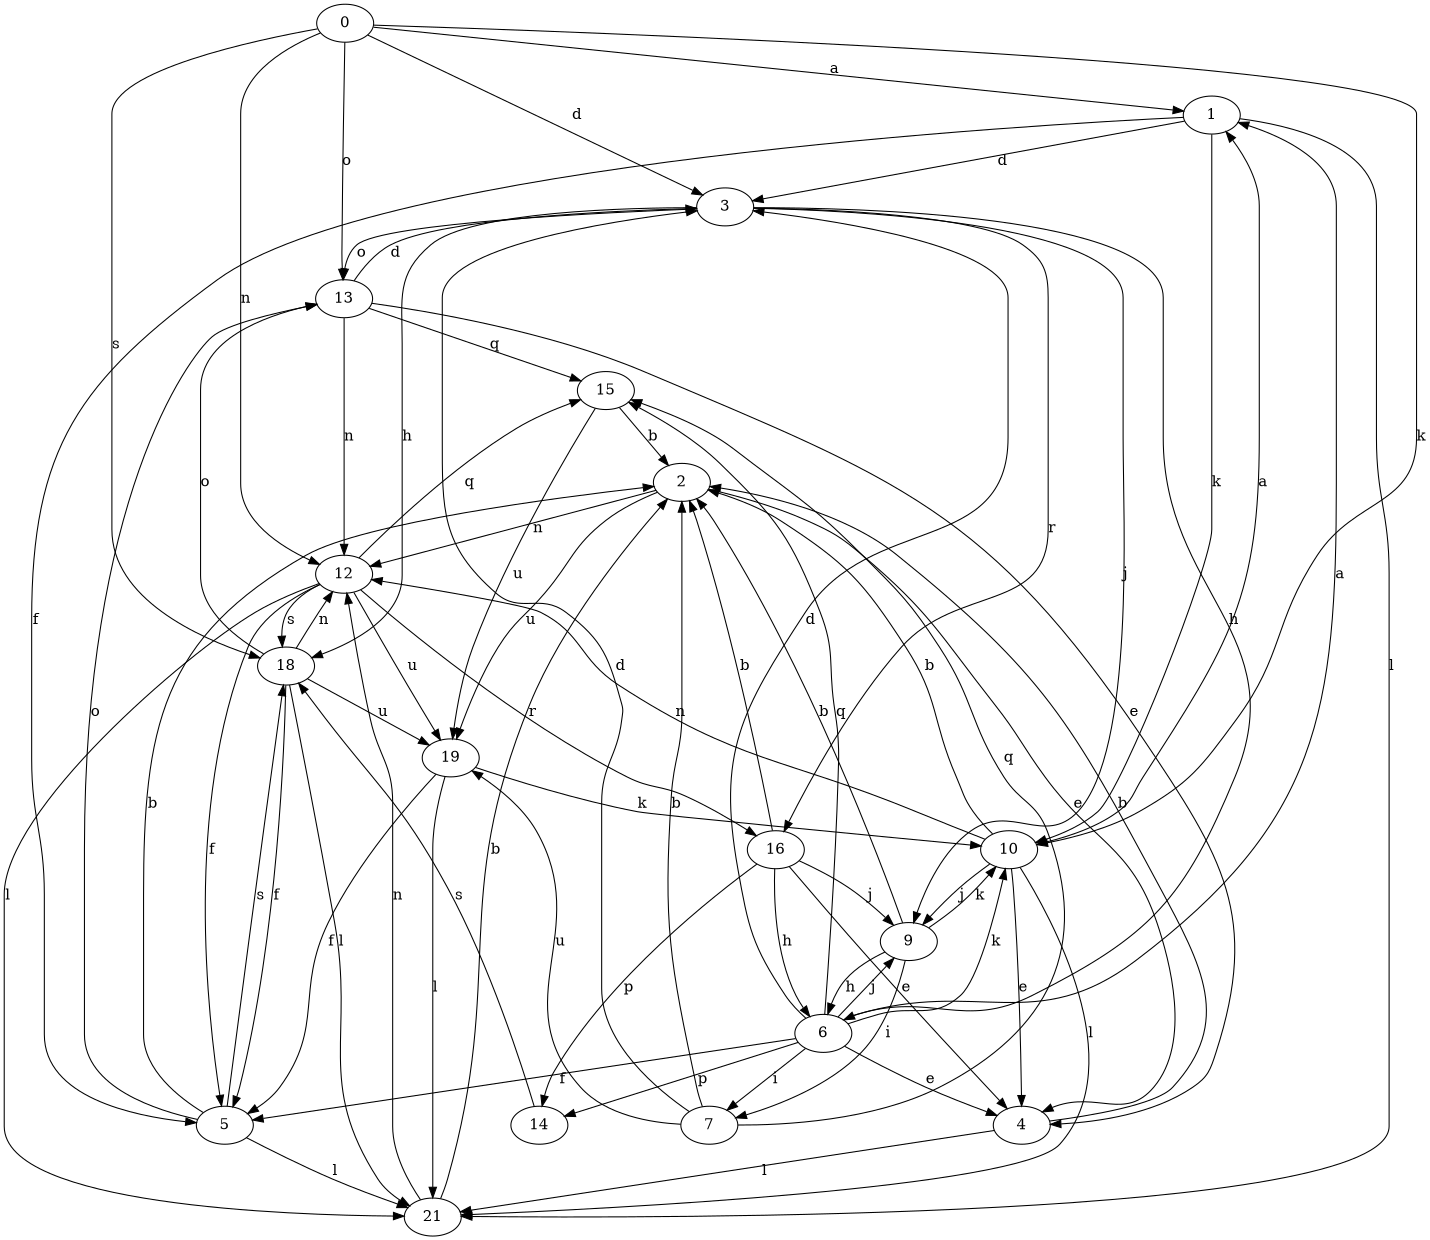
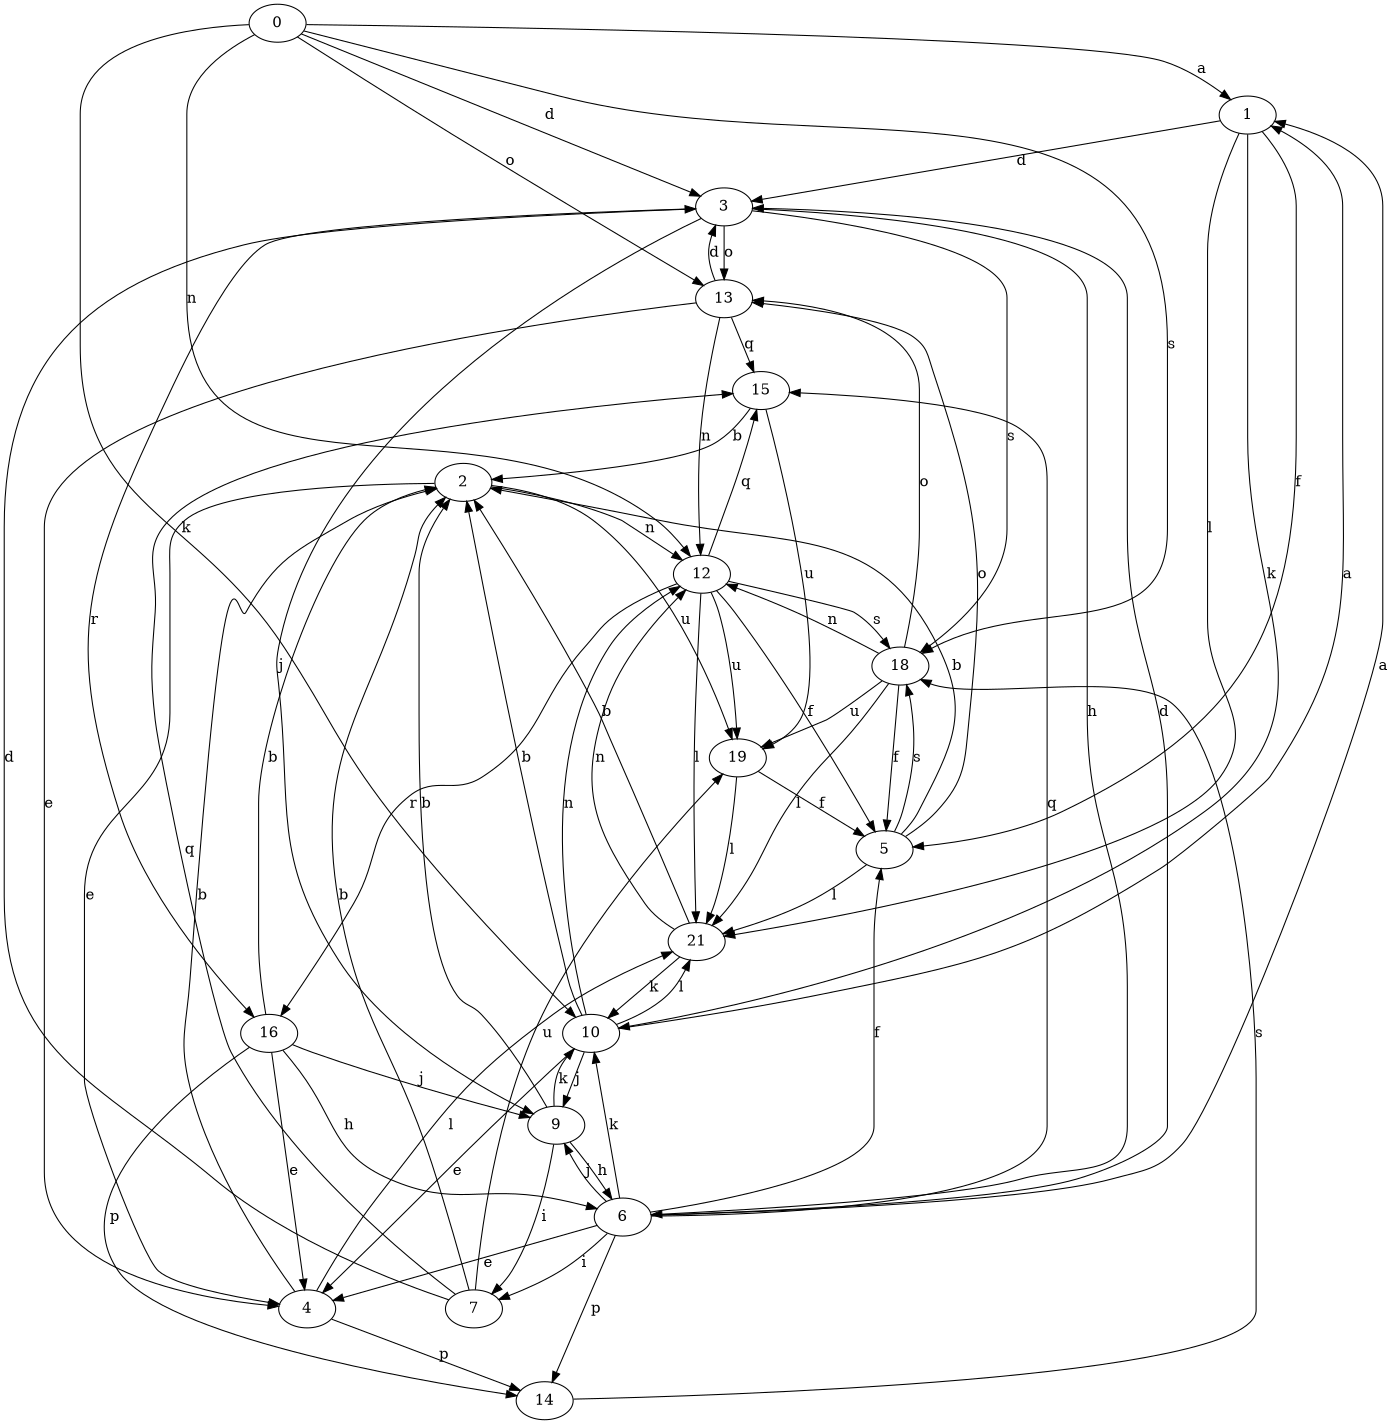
(407, 436) -> (1011, 436)
(708, 819) -> (648, 984)
none -> (421, 1353)
